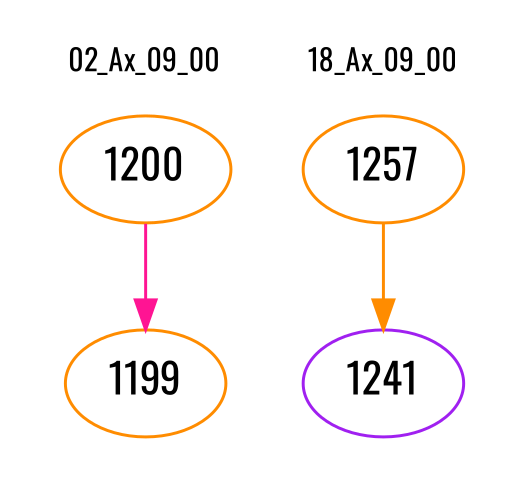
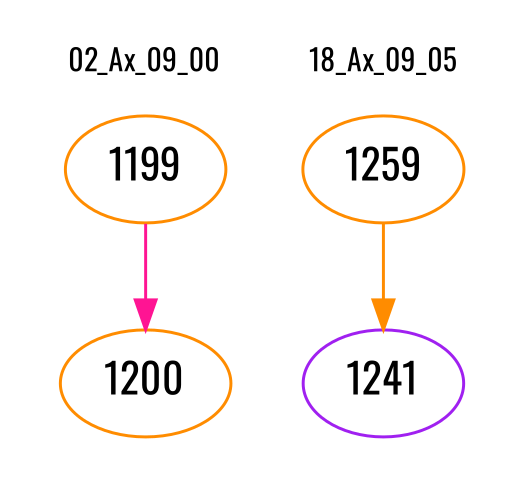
(383, 64) -> (383, 64)
(383, 169) -> (383, 169)
(146, 262) -> (146, 262)
